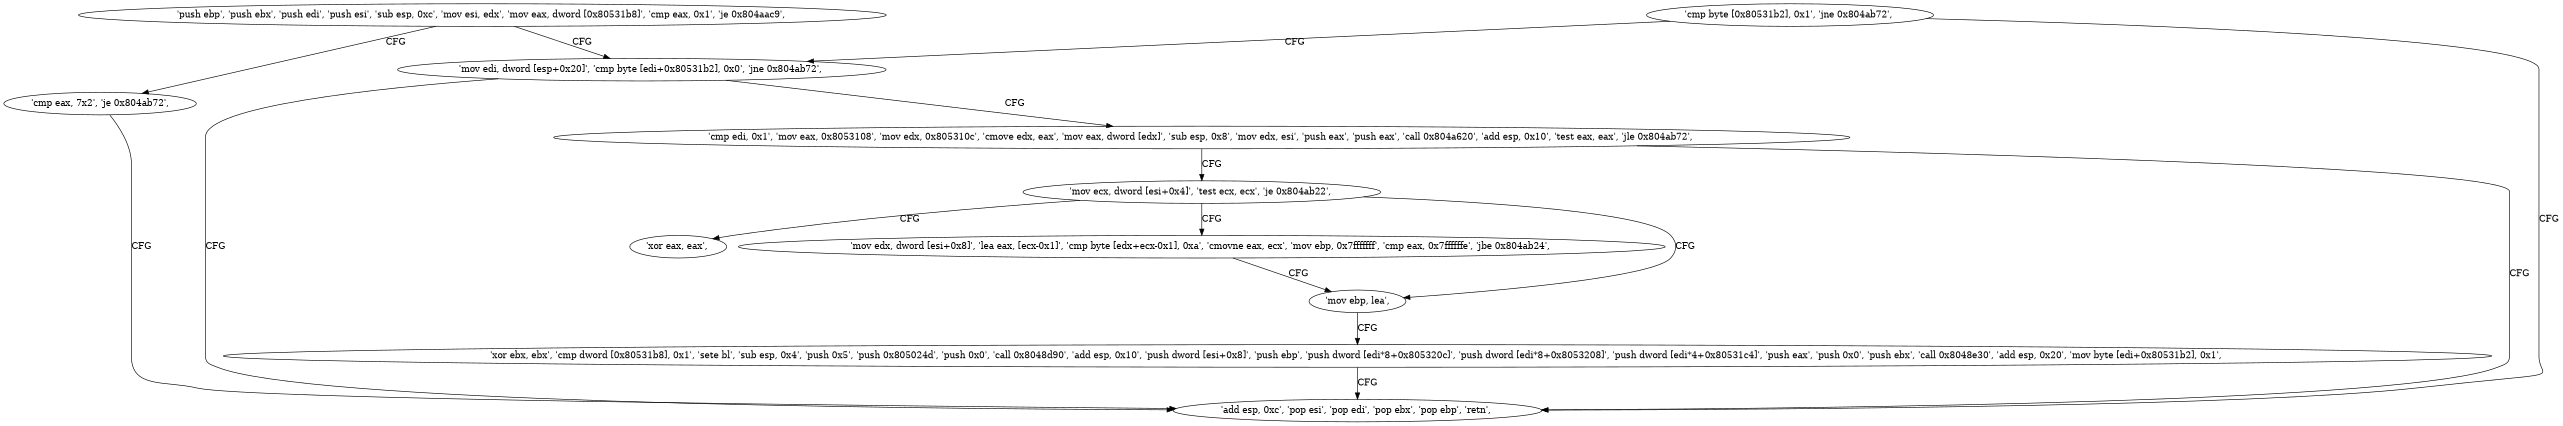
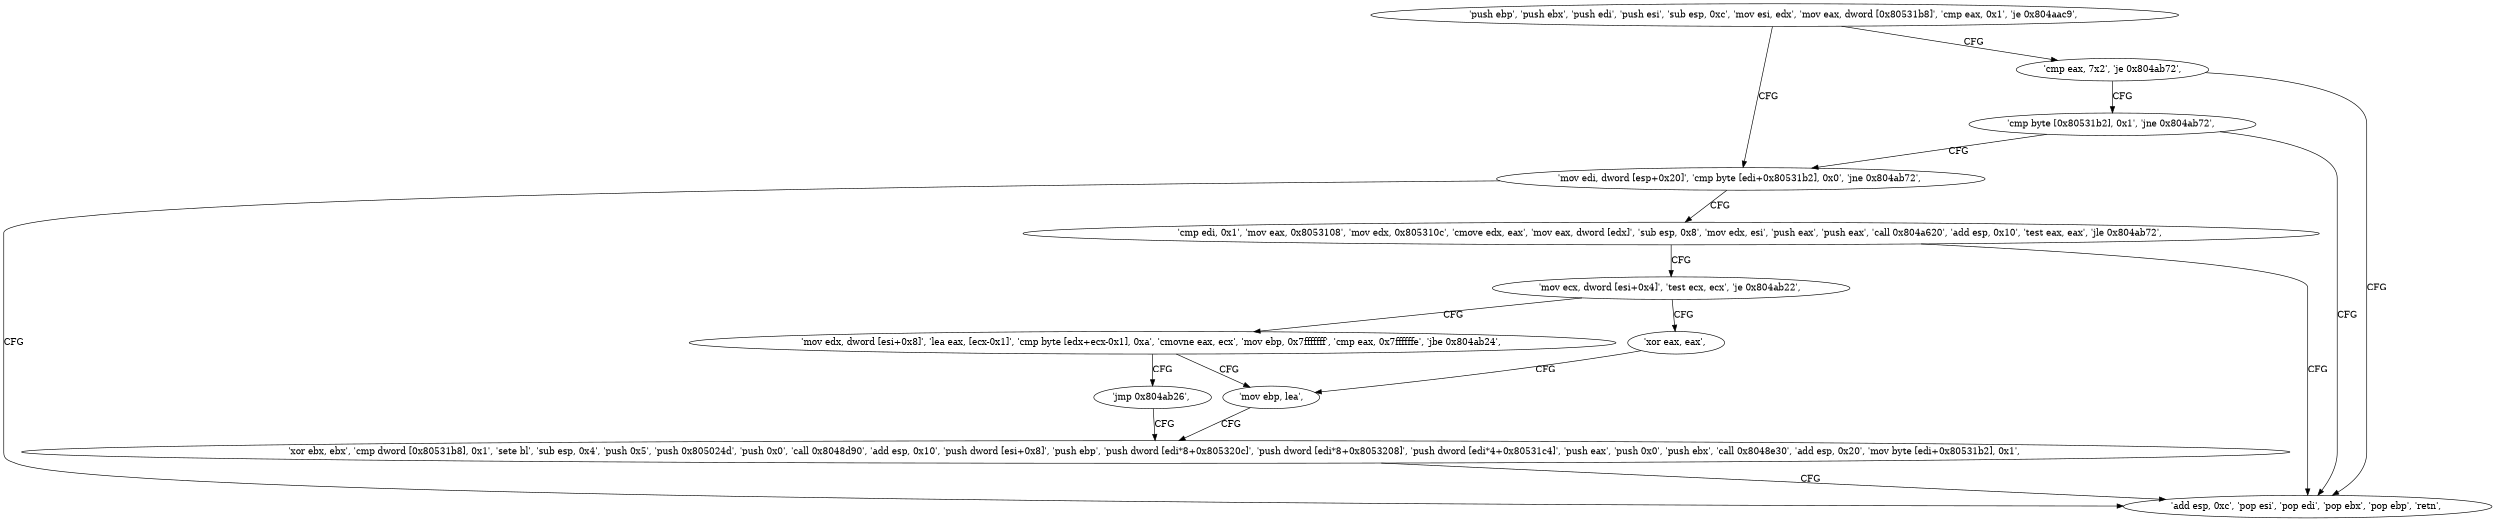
none -> (2112, 94)
(1662, 230) -> (1482, 374)
none -> (1153, 397)
